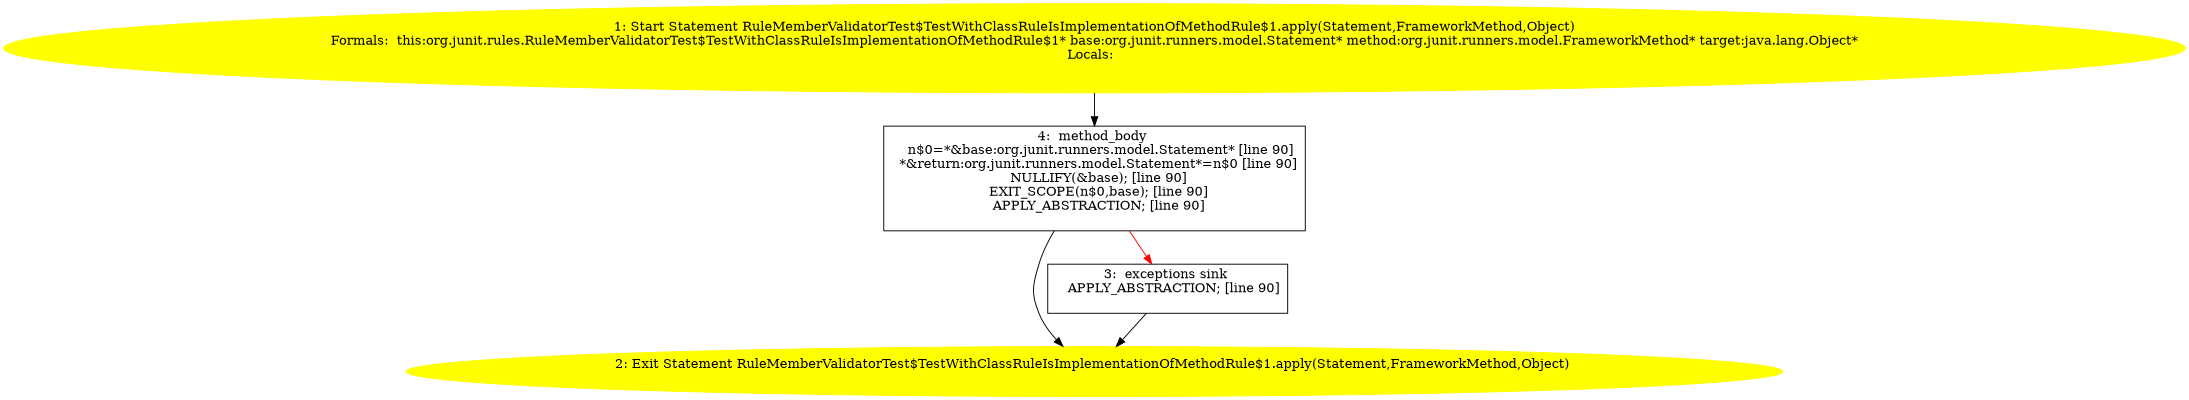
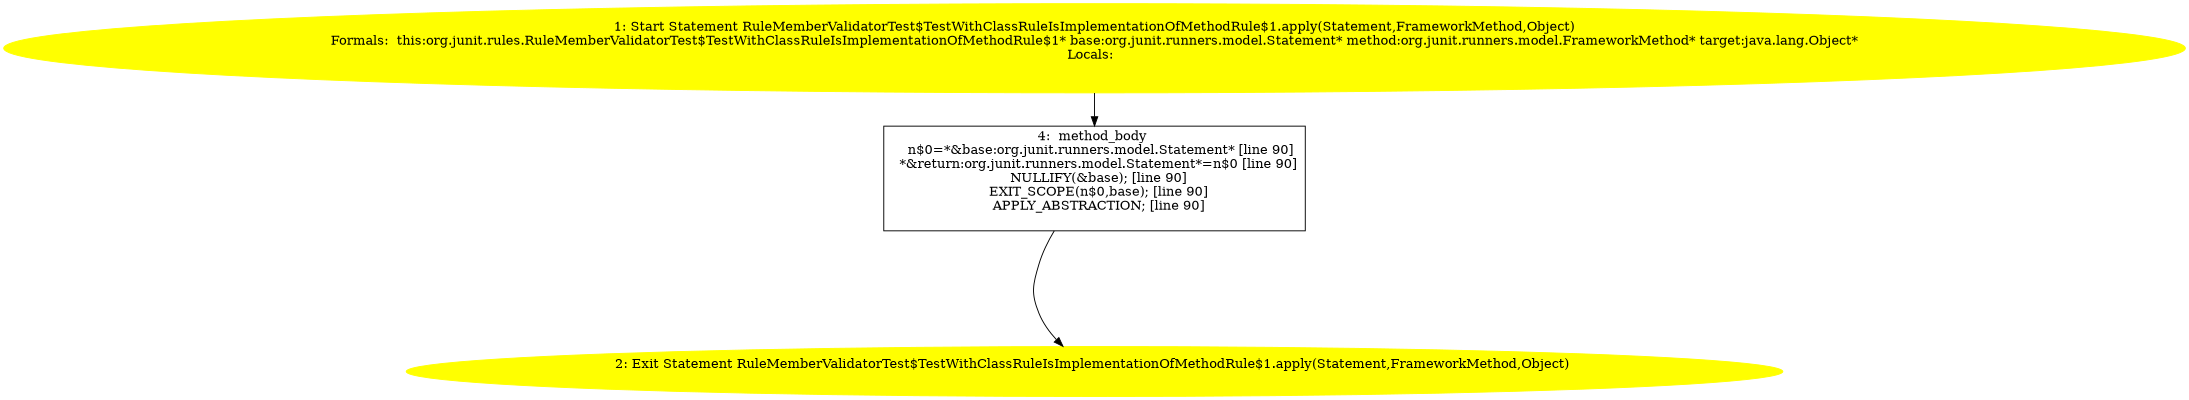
(1168, 289) -> none
